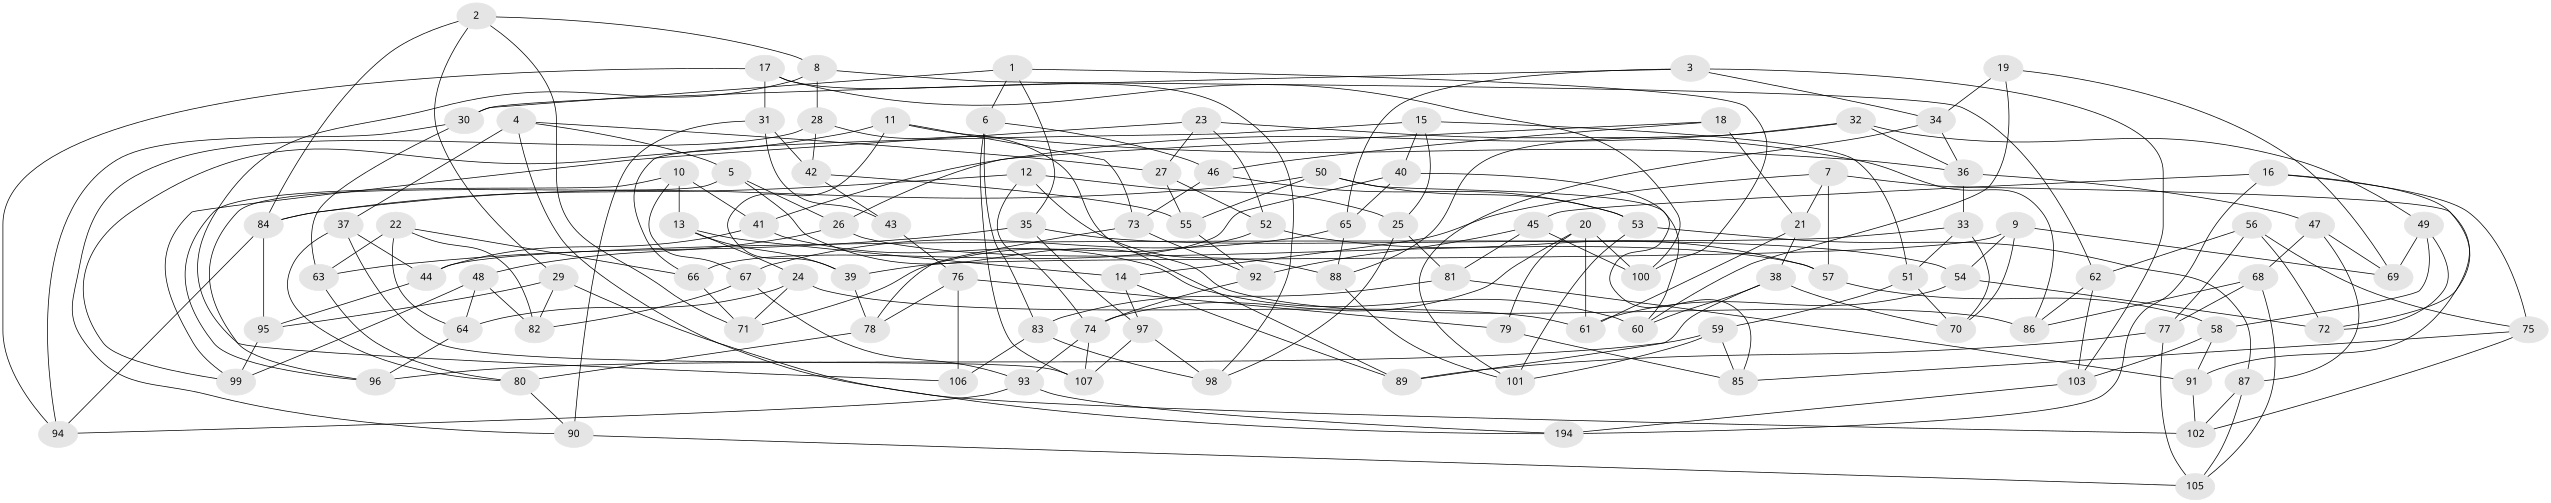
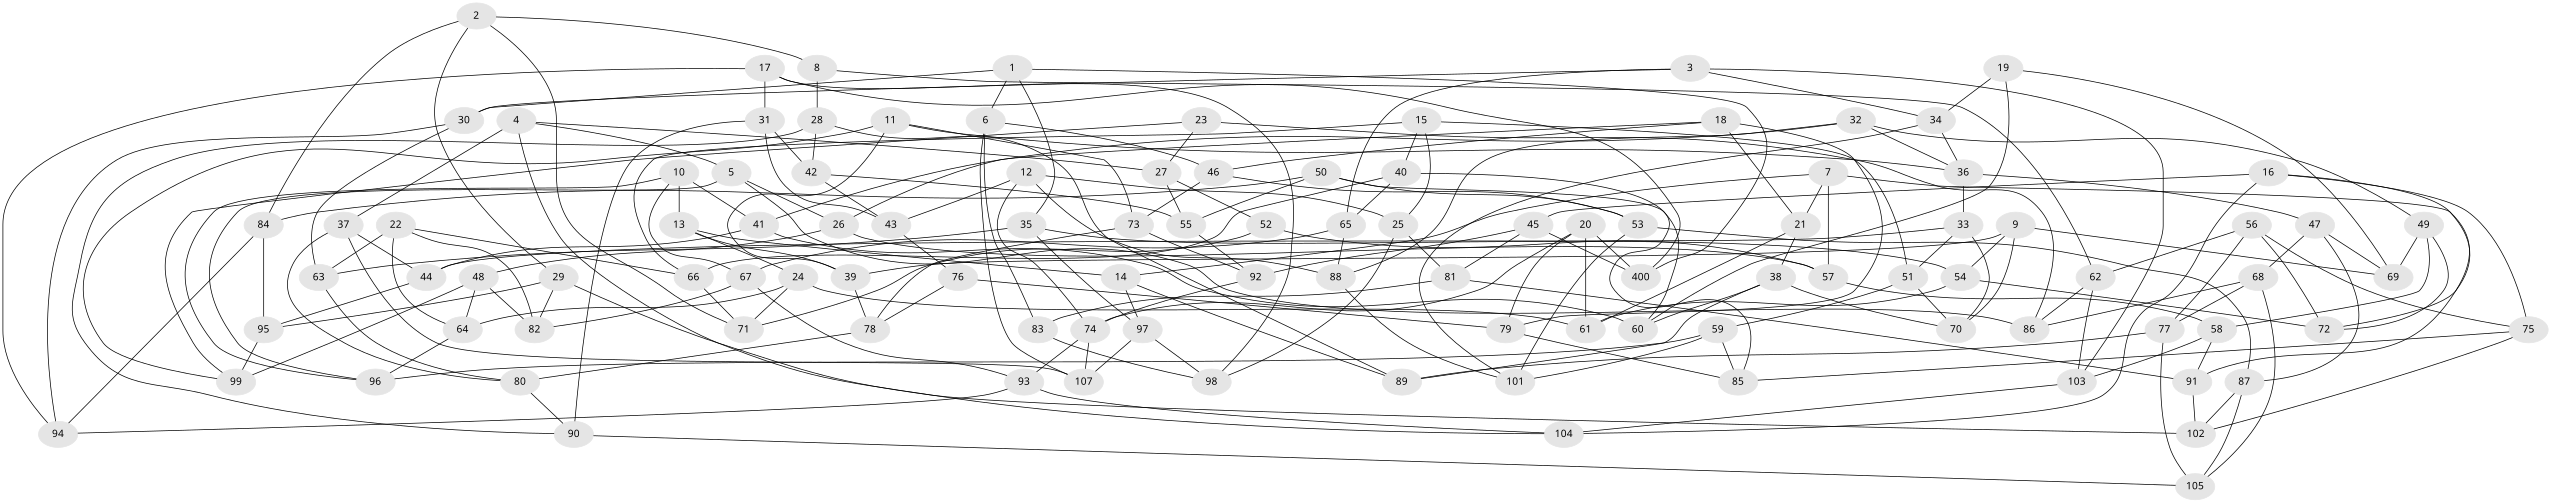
(1247, 172) -> none
(807, 187) -> (952, 203)
(1641, 277) -> (1641, 277)
none -> (1851, 292)
(958, 382) -> none
(1564, 434) -> (1564, 434)
